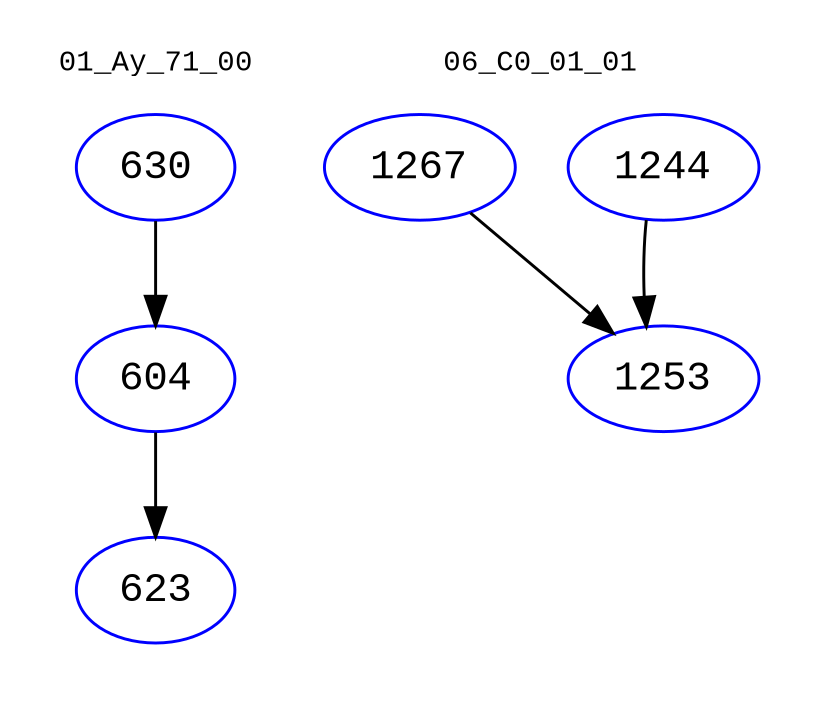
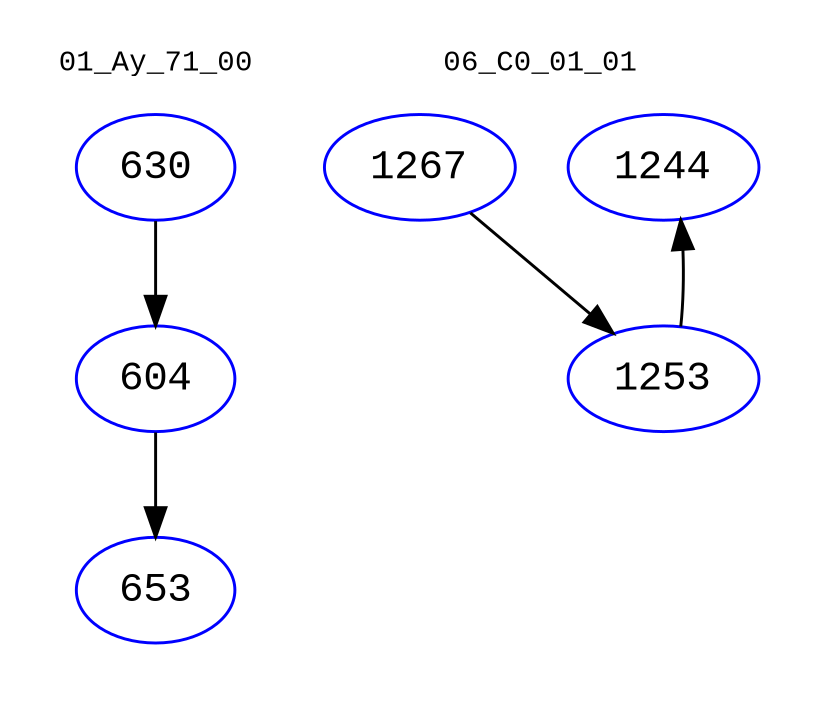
(644, 258) -> (683, 288)
(156, 590) -> (156, 590)
